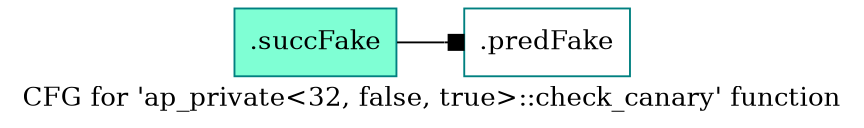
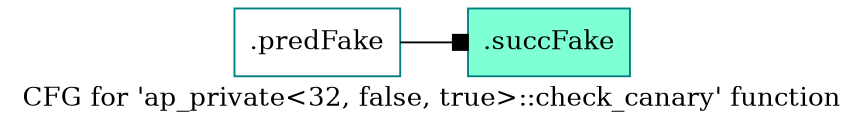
(421, 42) -> (425, 42)
